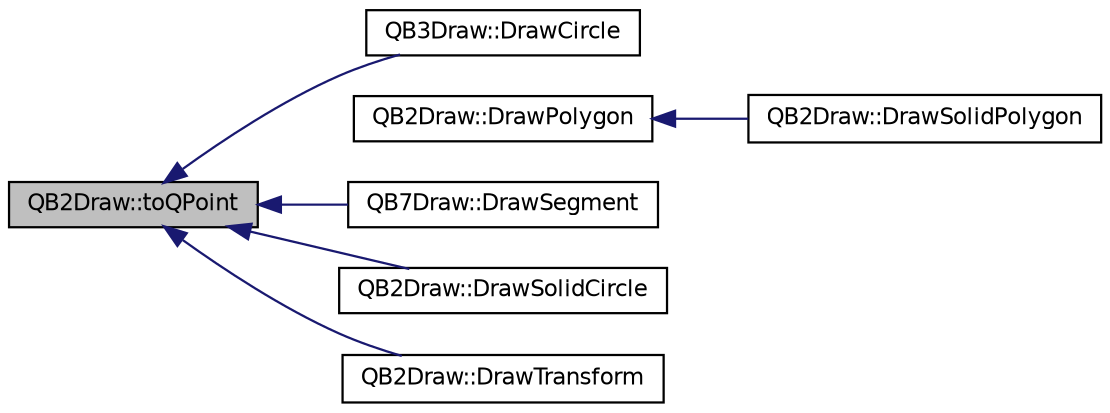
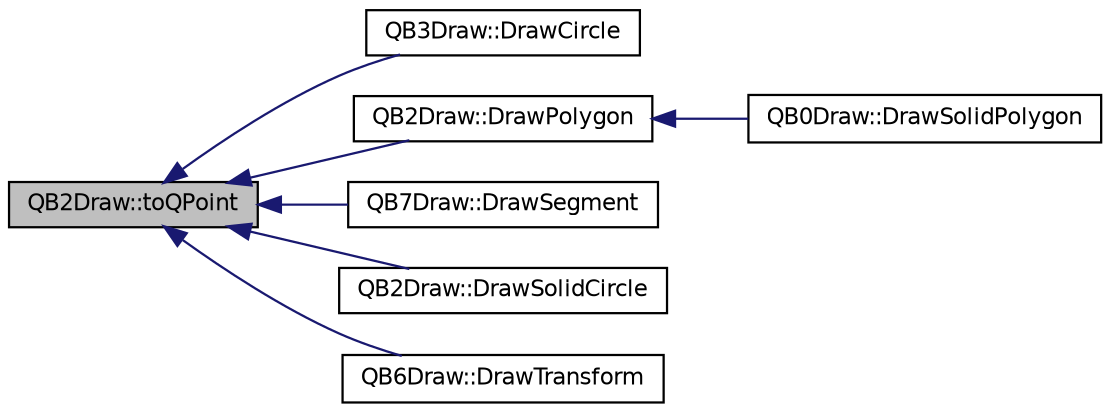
(925, 119) -> (925, 119)
none -> (330, 159)
(503, 379) -> (503, 379)
